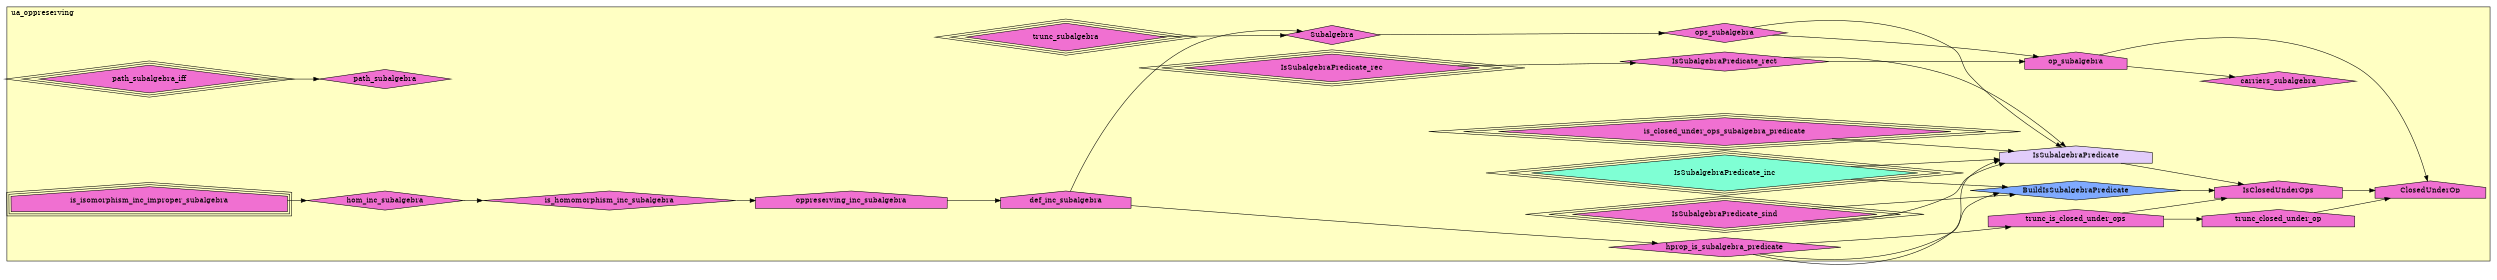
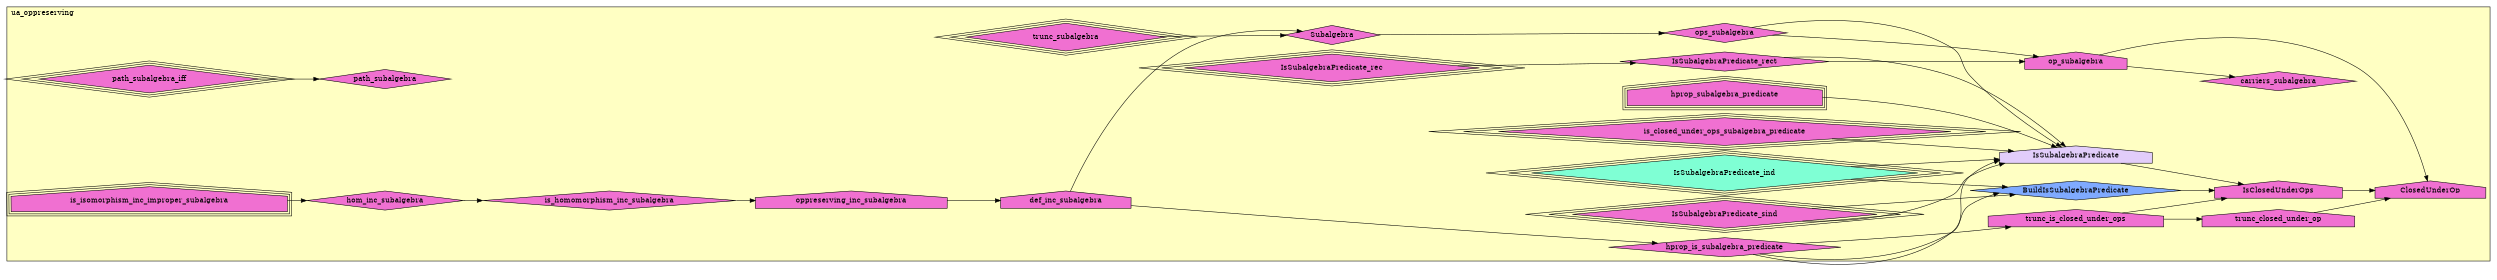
none -> (1725, 94)
(1725, 173) -> (1725, 173)
